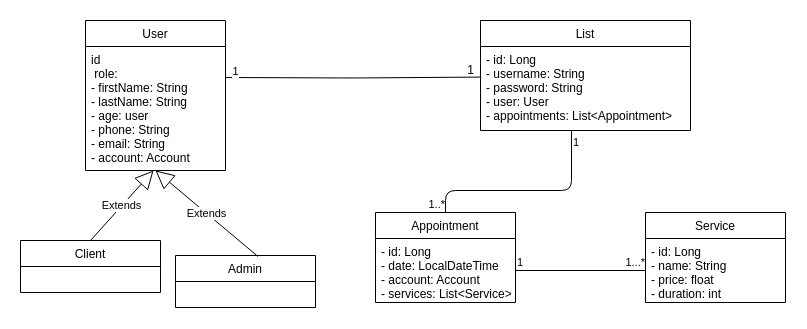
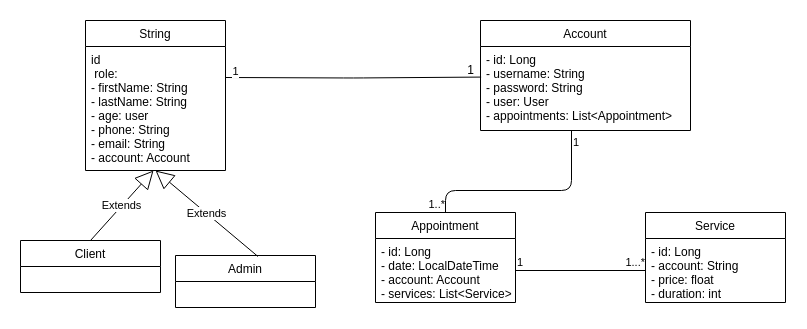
(155, 34) -> (155, 34)
(585, 34) -> (585, 34)
(678, 252) -> (678, 252)
